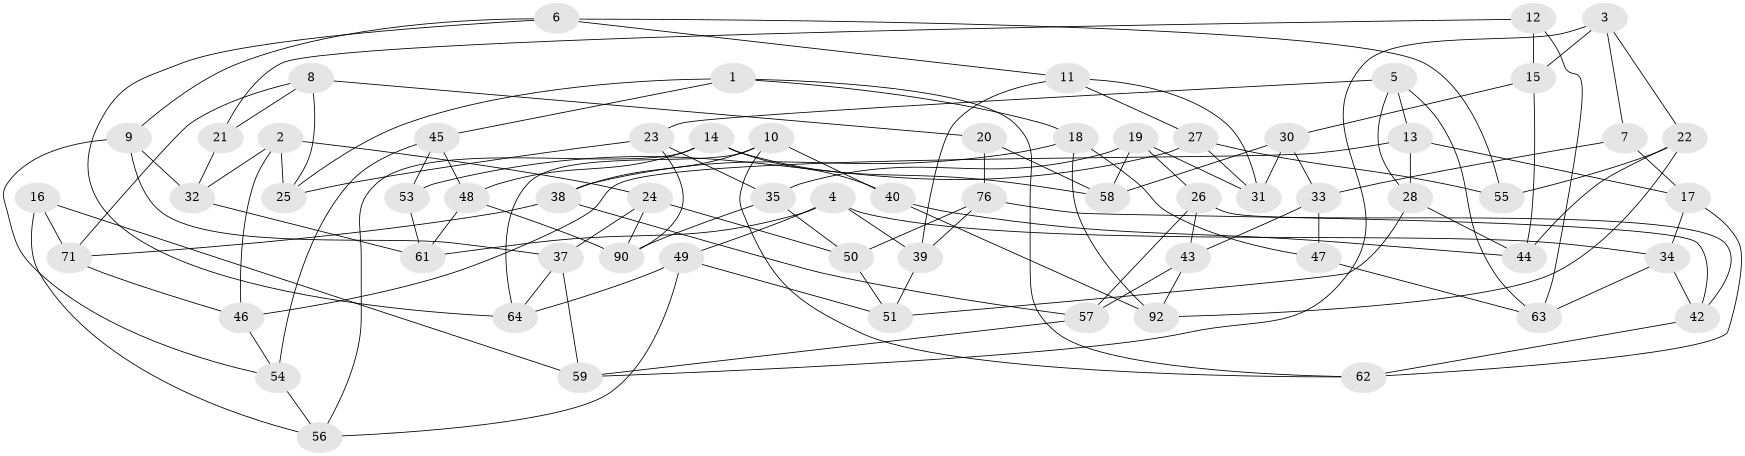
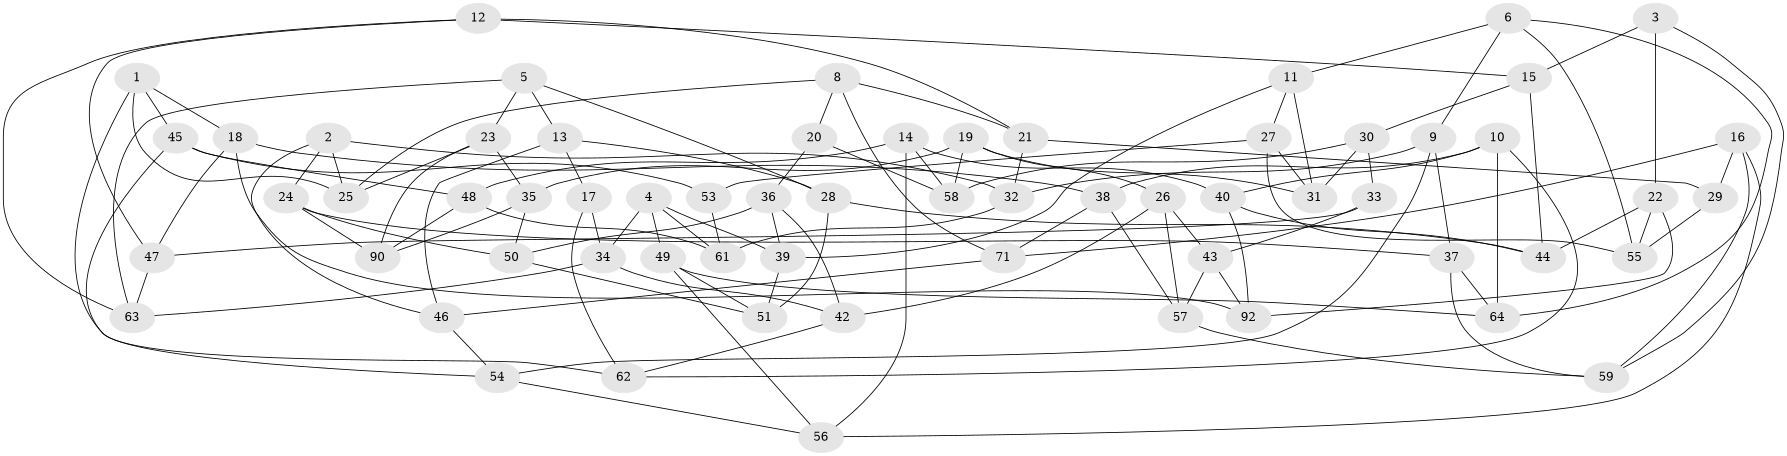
none -> (105, 67)
(1625, 138) -> none
(984, 198) -> (769, 198)
none -> (1715, 198)
